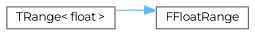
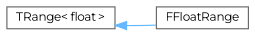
(130, 10) -> (141, 26)
